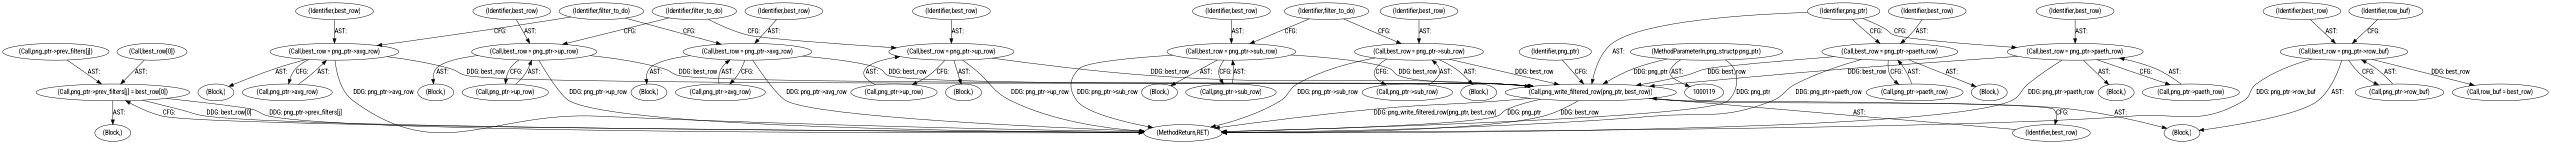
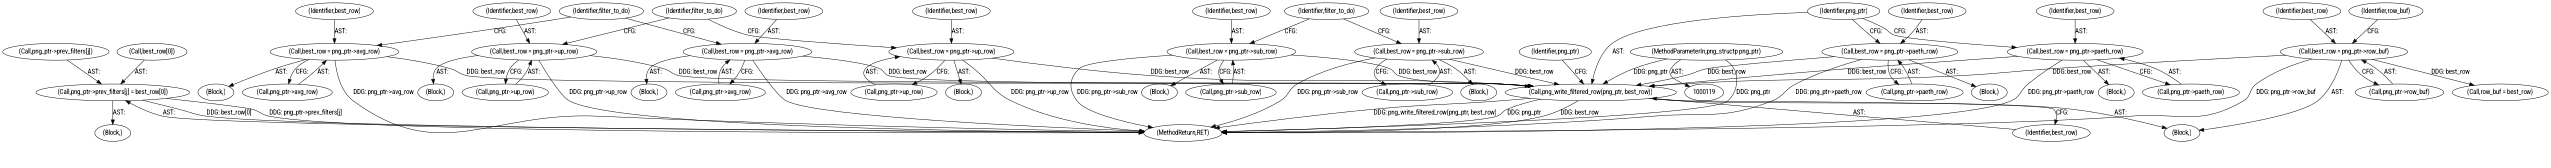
none -> (1970, 75)
(170, 113) -> (170, 113)
